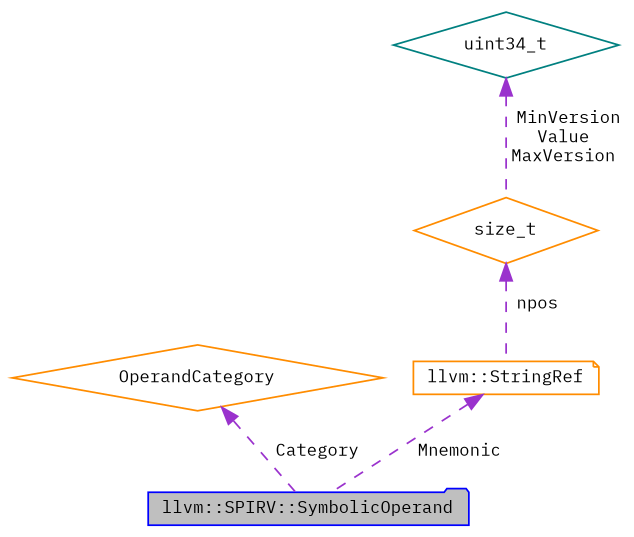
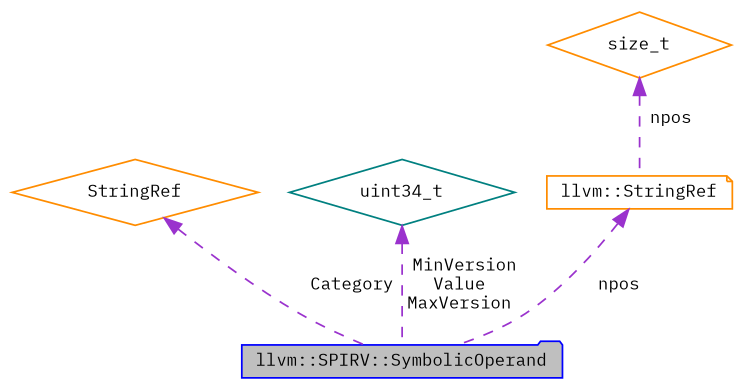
(506, 147) -> (402, 294)
(198, 378) -> (135, 192)
(455, 452) -> (614, 285)
